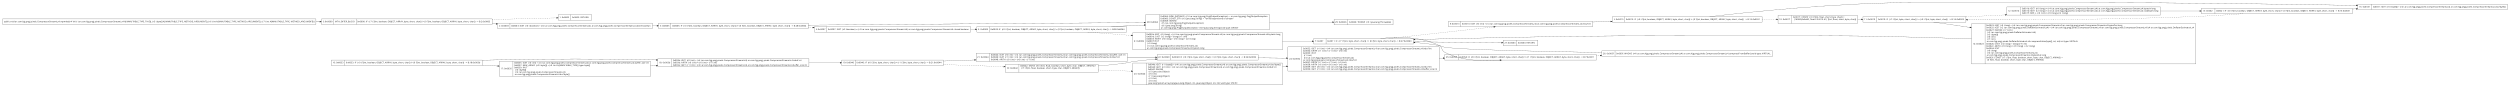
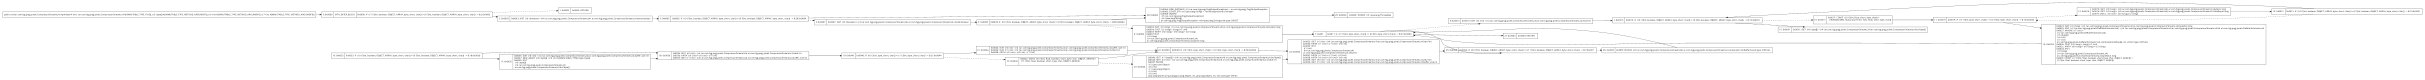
(2354, 9) -> (2021, 4)
